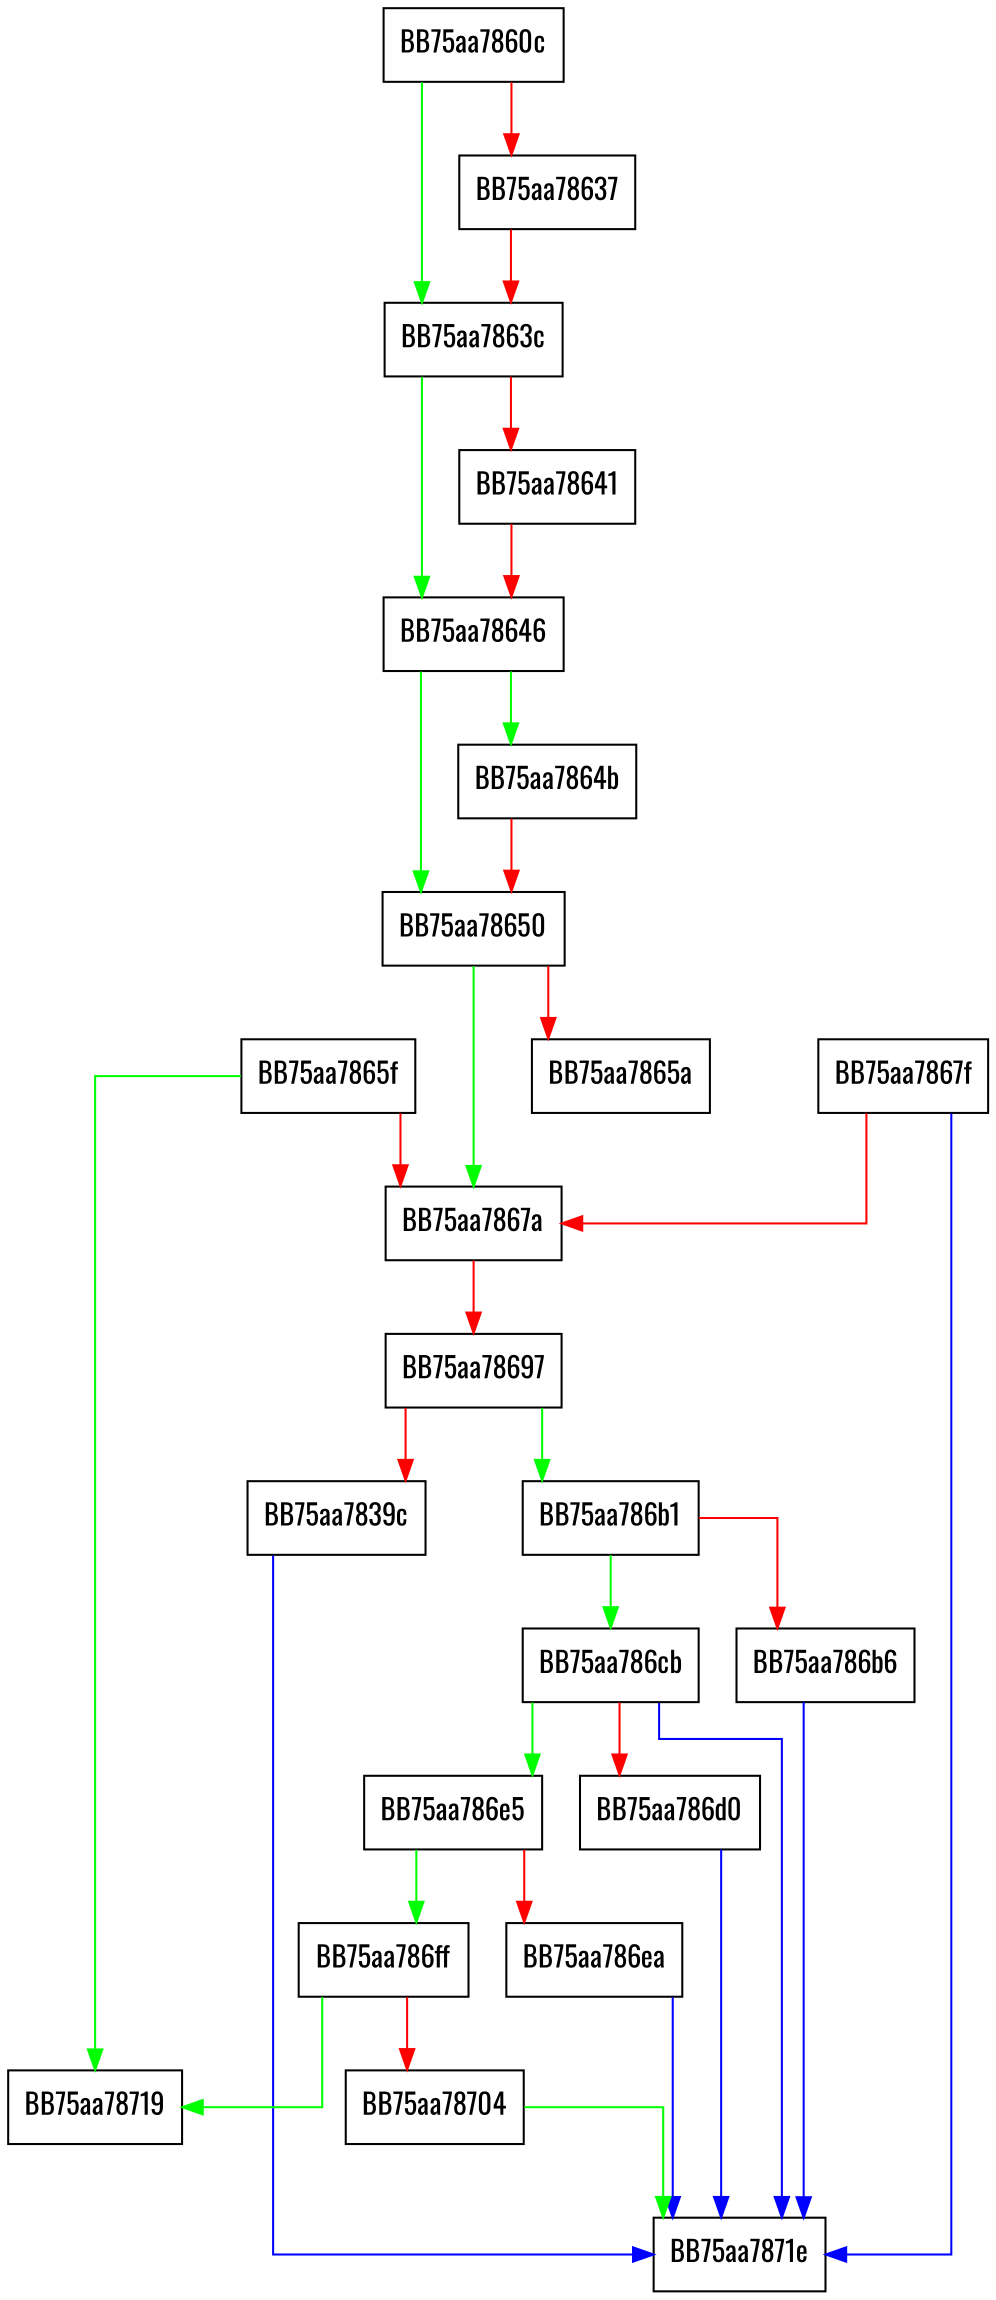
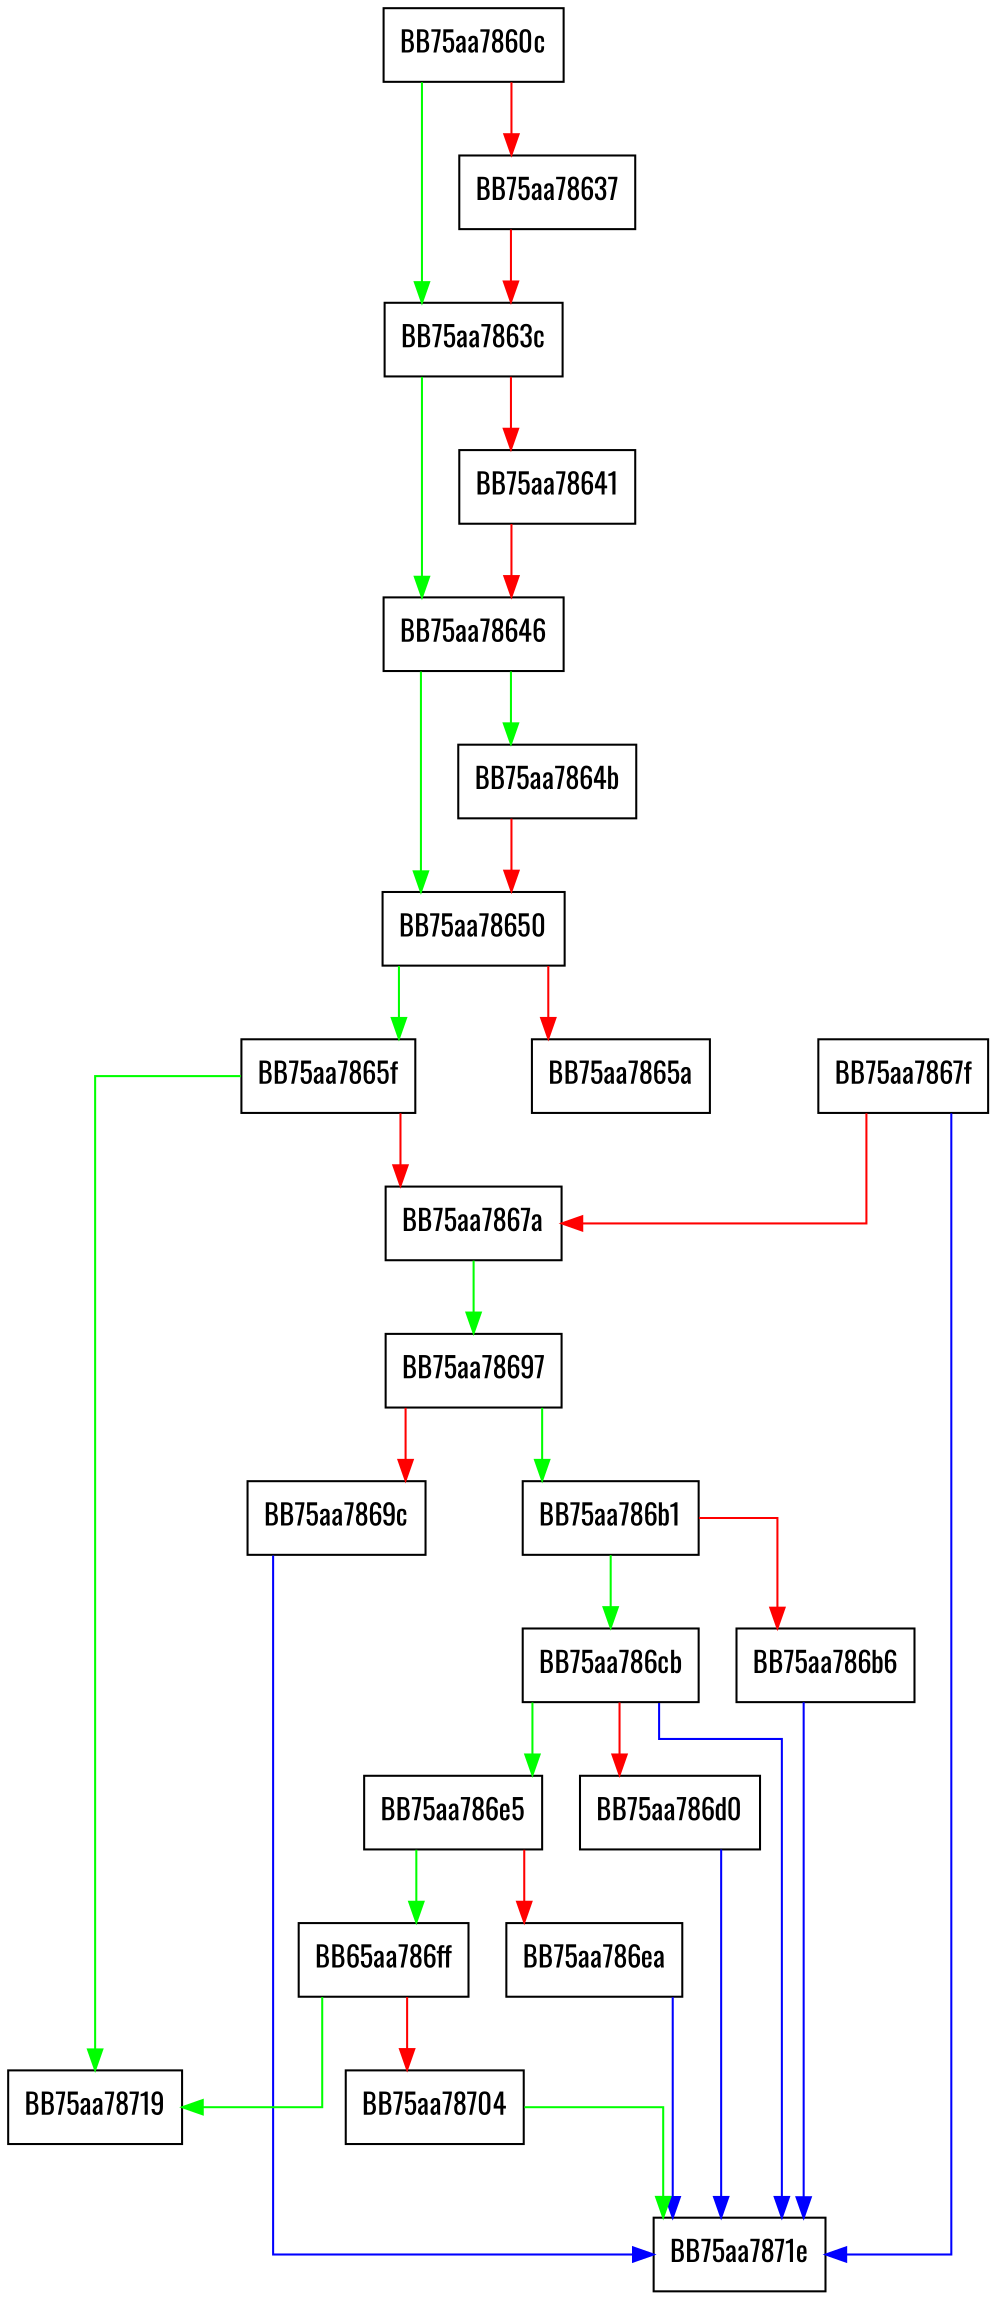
(474, 1066) -> (399, 992)
(474, 1287) -> (474, 1287)
(337, 1518) -> (337, 1518)
(384, 1960) -> (384, 1960)
